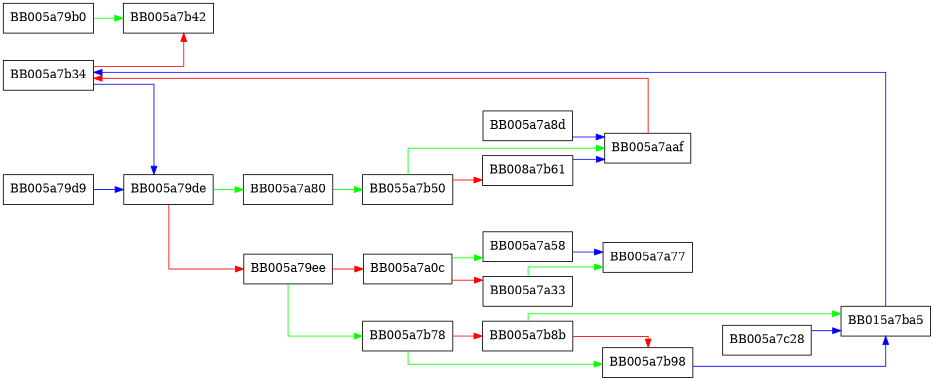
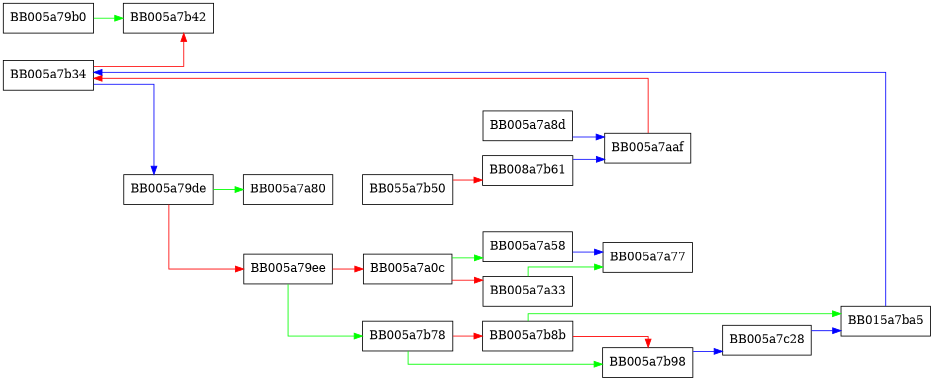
(489, 148) -> none
(48, 190) -> none
(344, 190) -> none
(800, 366) -> (704, 351)
